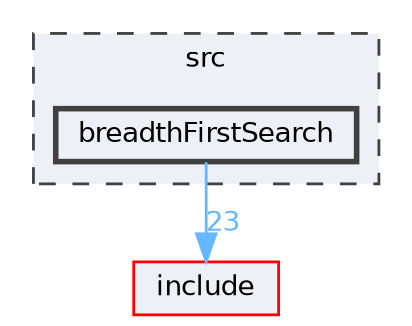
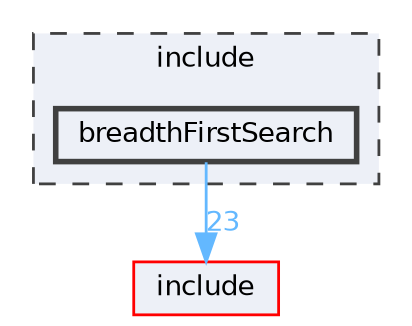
(206, 60) -> (206, 60)
